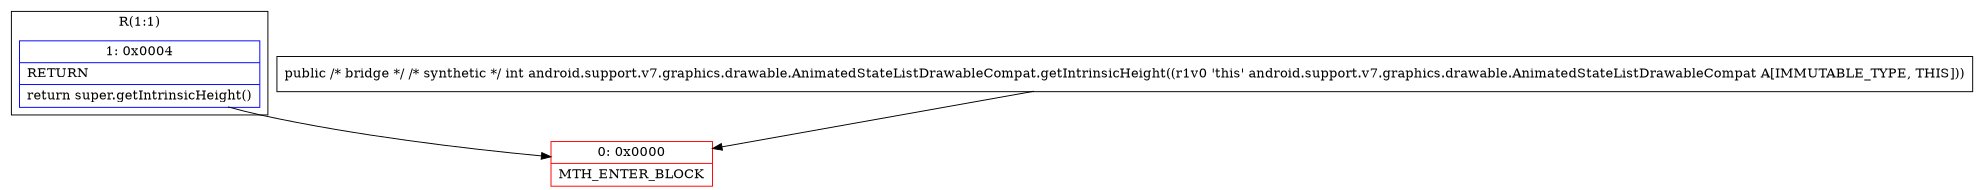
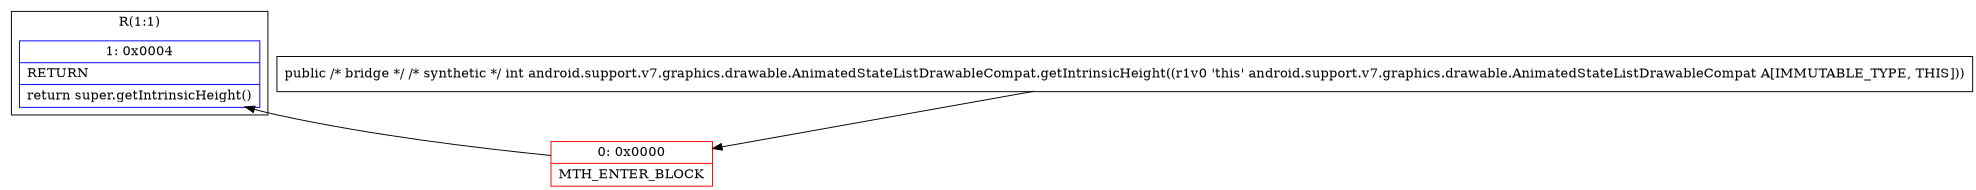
(384, 137) -> (402, 137)
